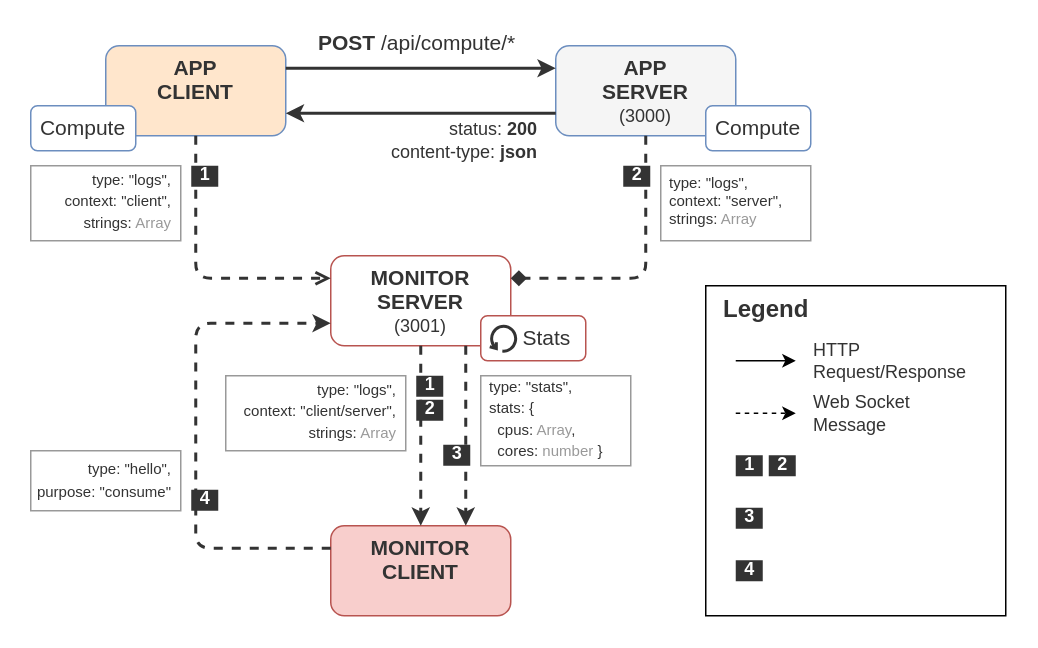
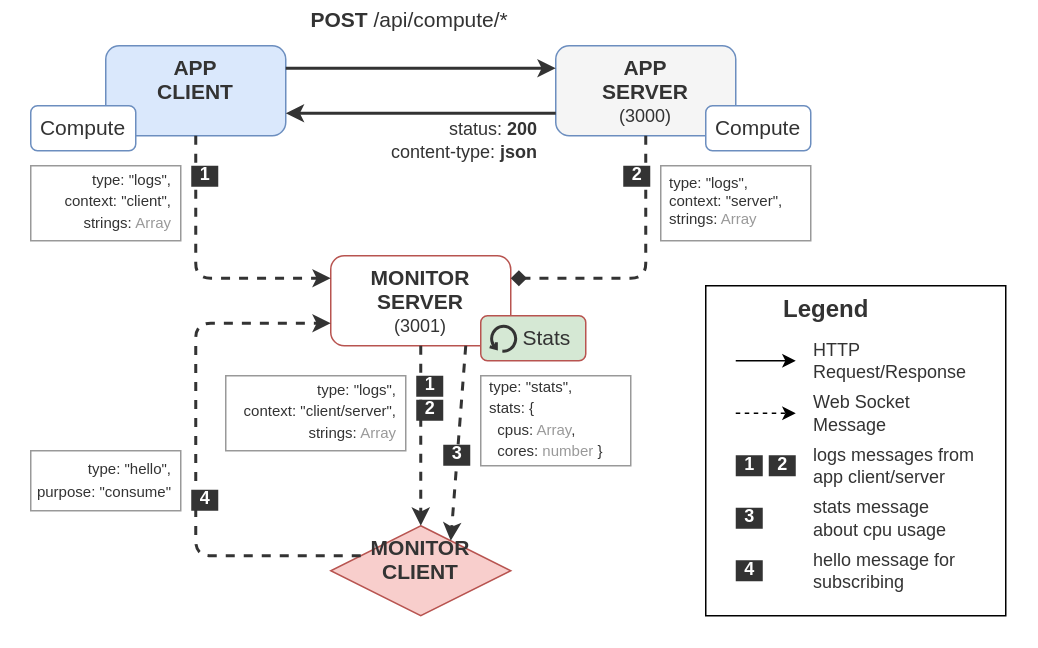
(428, 46) -> (421, 23)
(196, 91) -> (196, 91)
(319, 278) -> (316, 278)
(796, 308) -> (856, 308)
(533, 338) -> (533, 338)
none -> (893, 466)
none -> (893, 518)
(421, 571) -> (421, 571)
none -> (893, 571)
